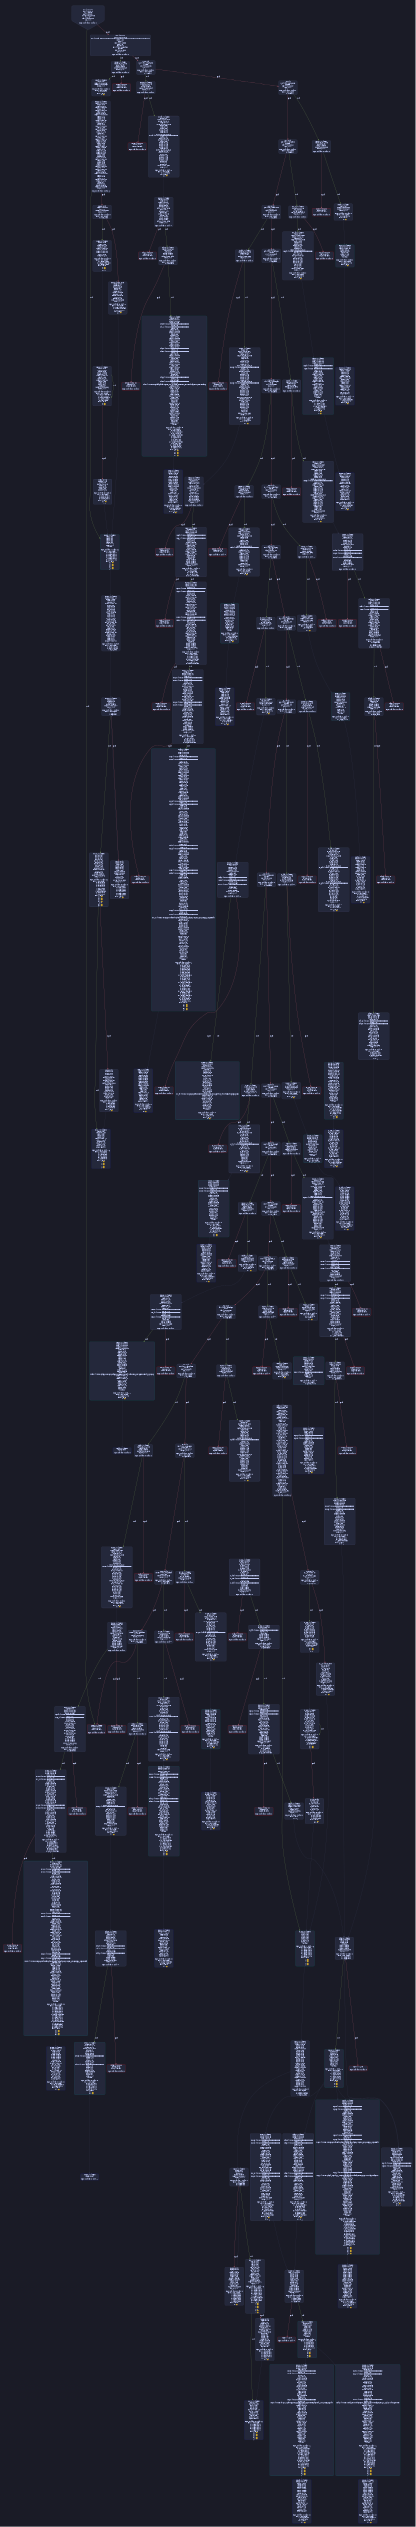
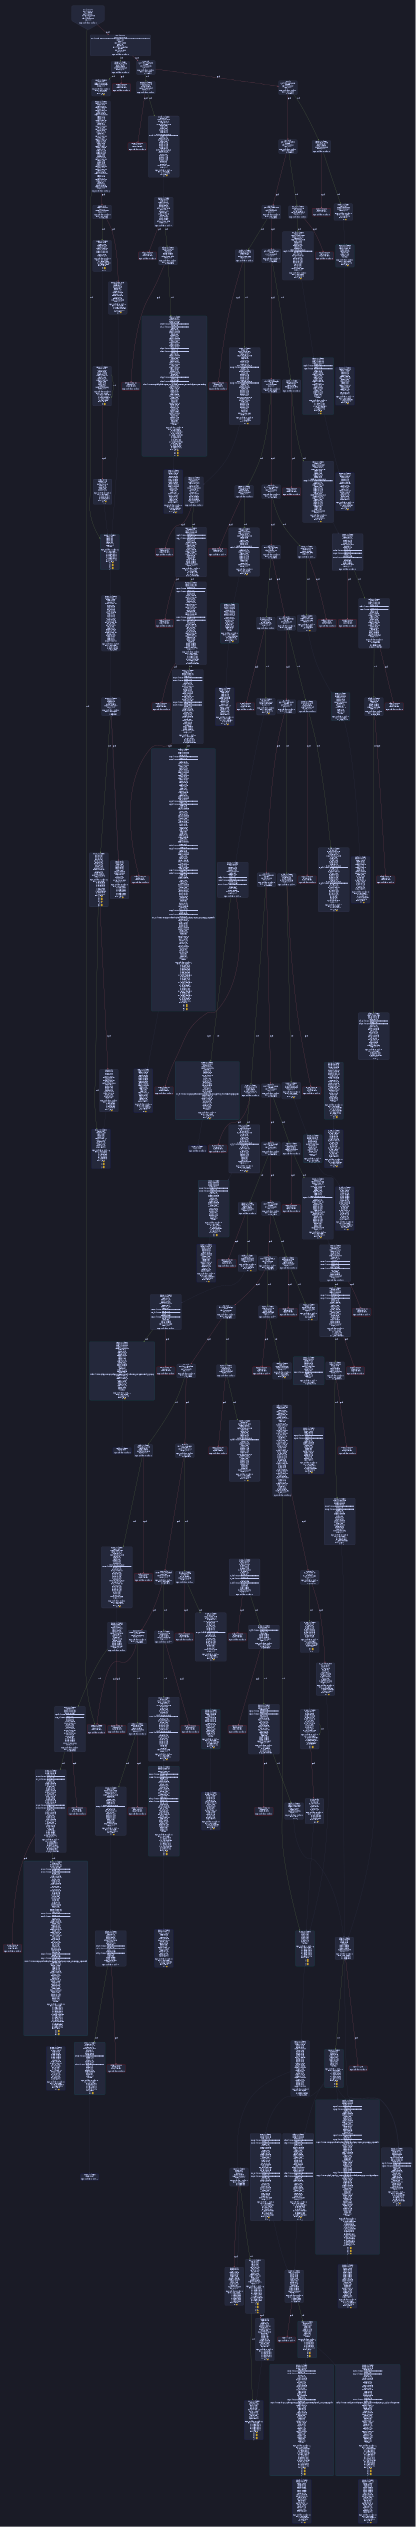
none -> (197, 1149)
